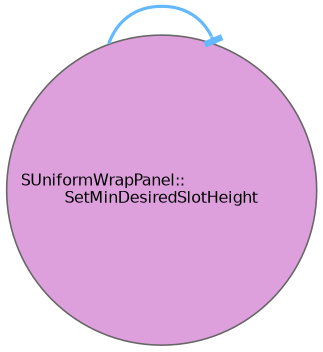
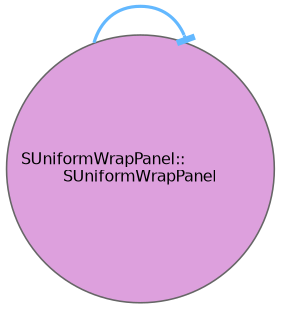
(162, 190) -> (140, 169)
